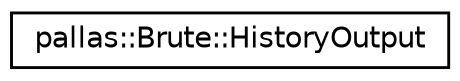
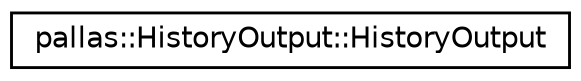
(230, 40) -> (291, 40)
